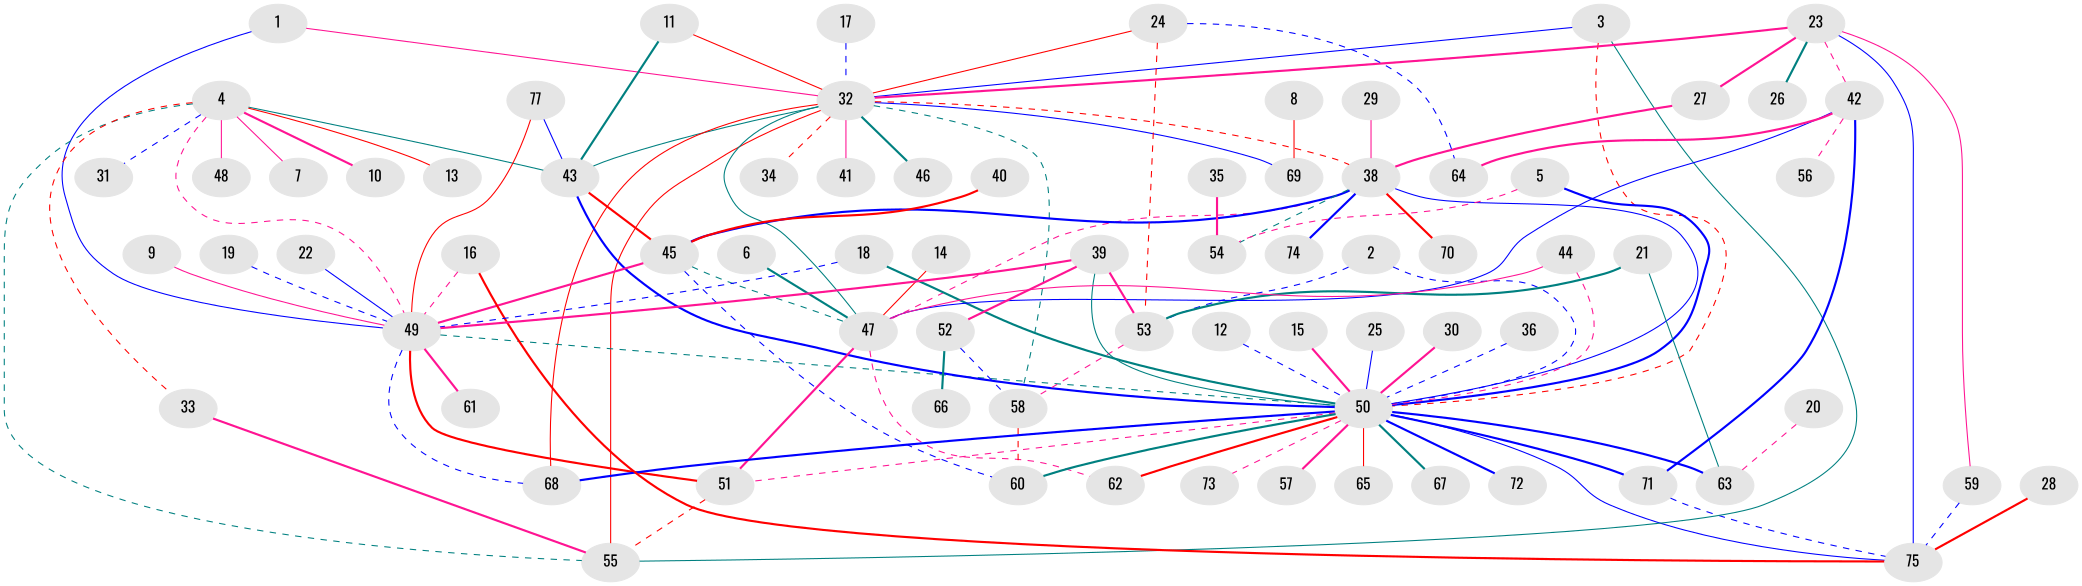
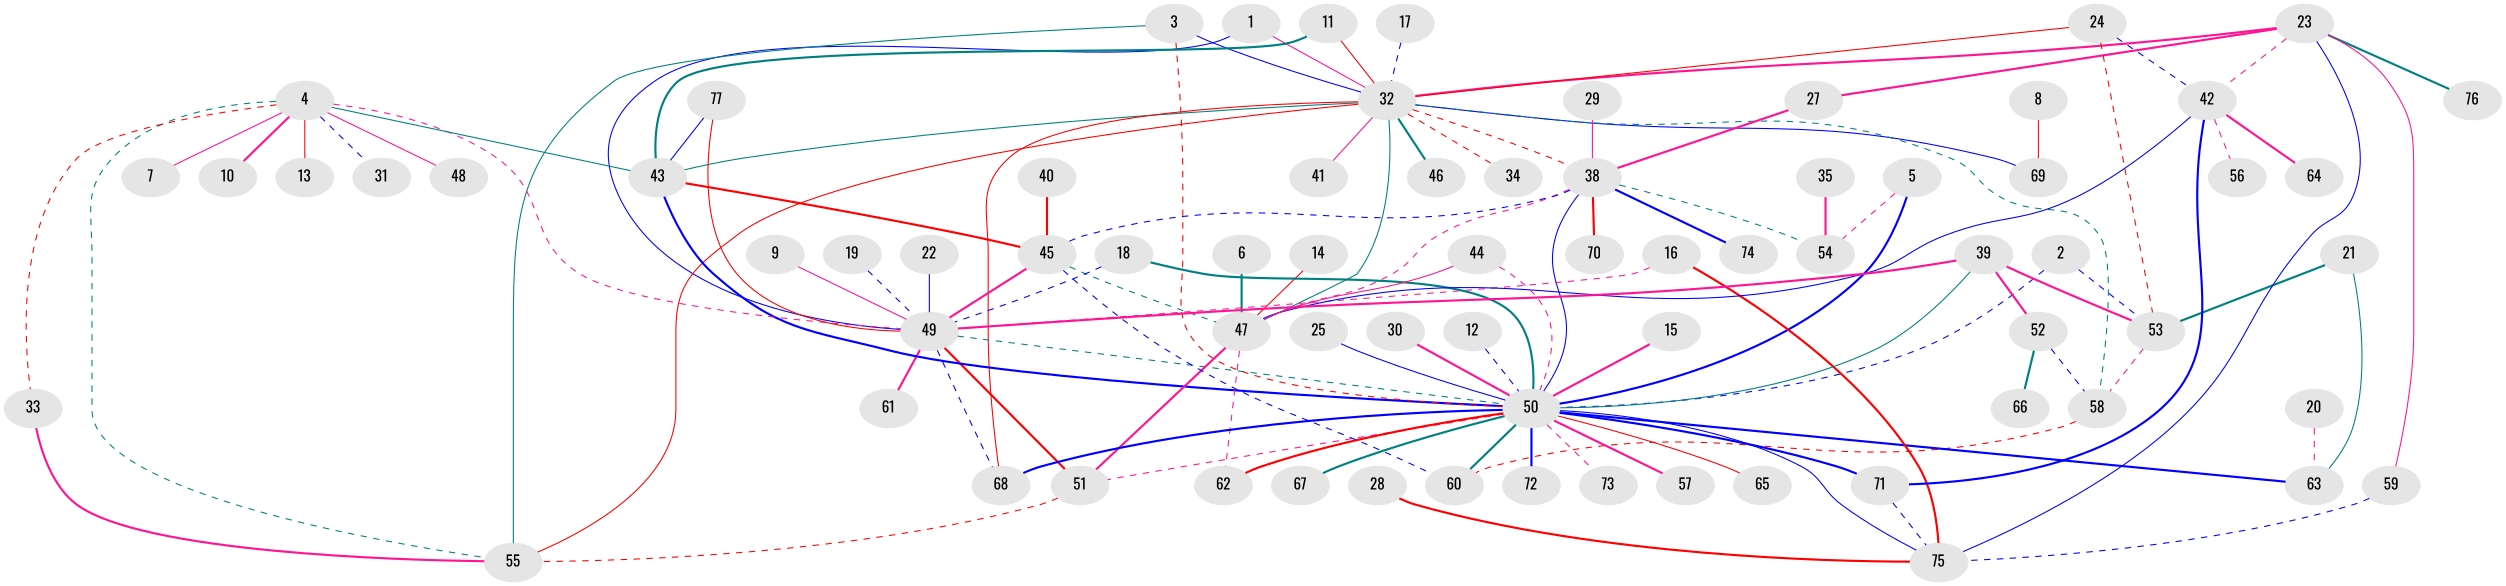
(1331, 43) -> (2152, 62)
(1777, 101) -> (2473, 101)
(1020, 216) -> (1319, 215)
(1529, 332) -> none
